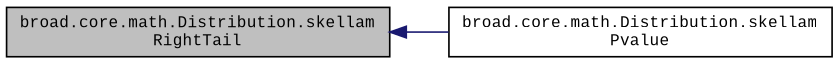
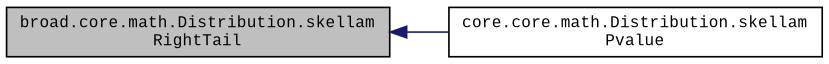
(641, 32) -> (636, 32)
